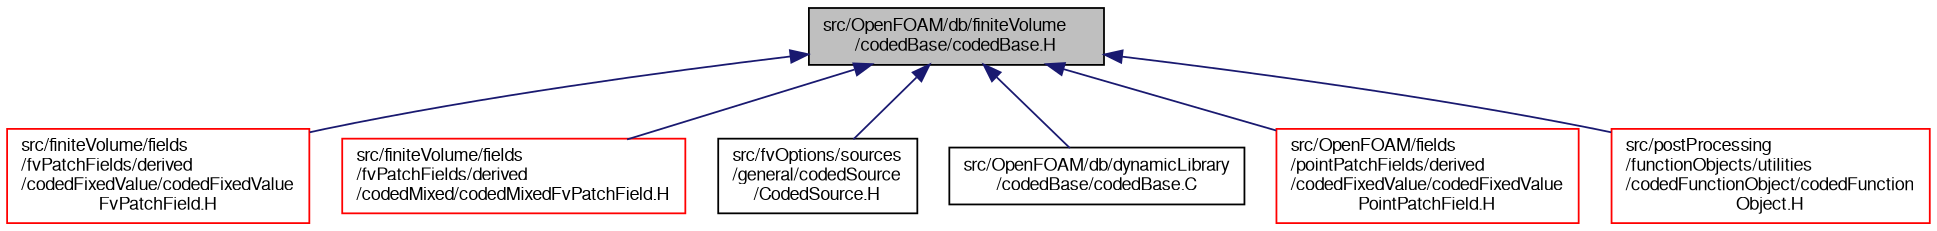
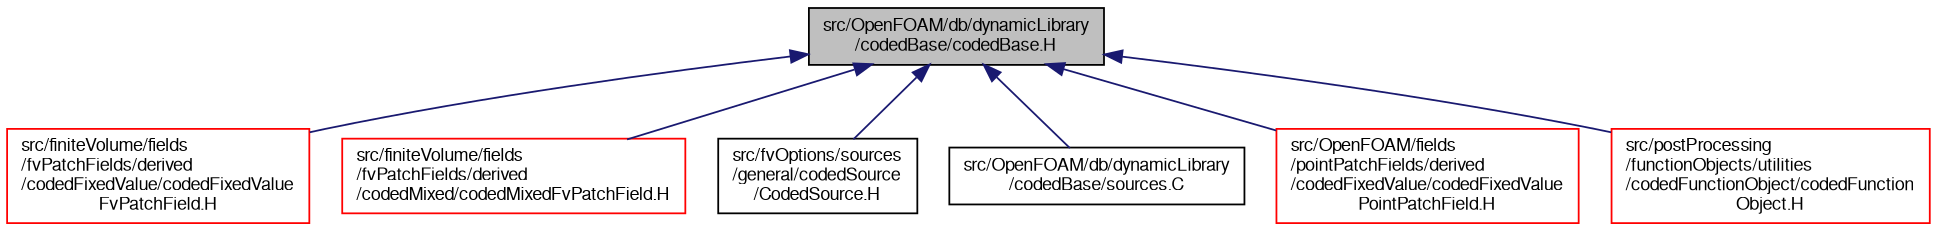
(956, 36) -> (956, 36)
(1097, 176) -> (1097, 176)
